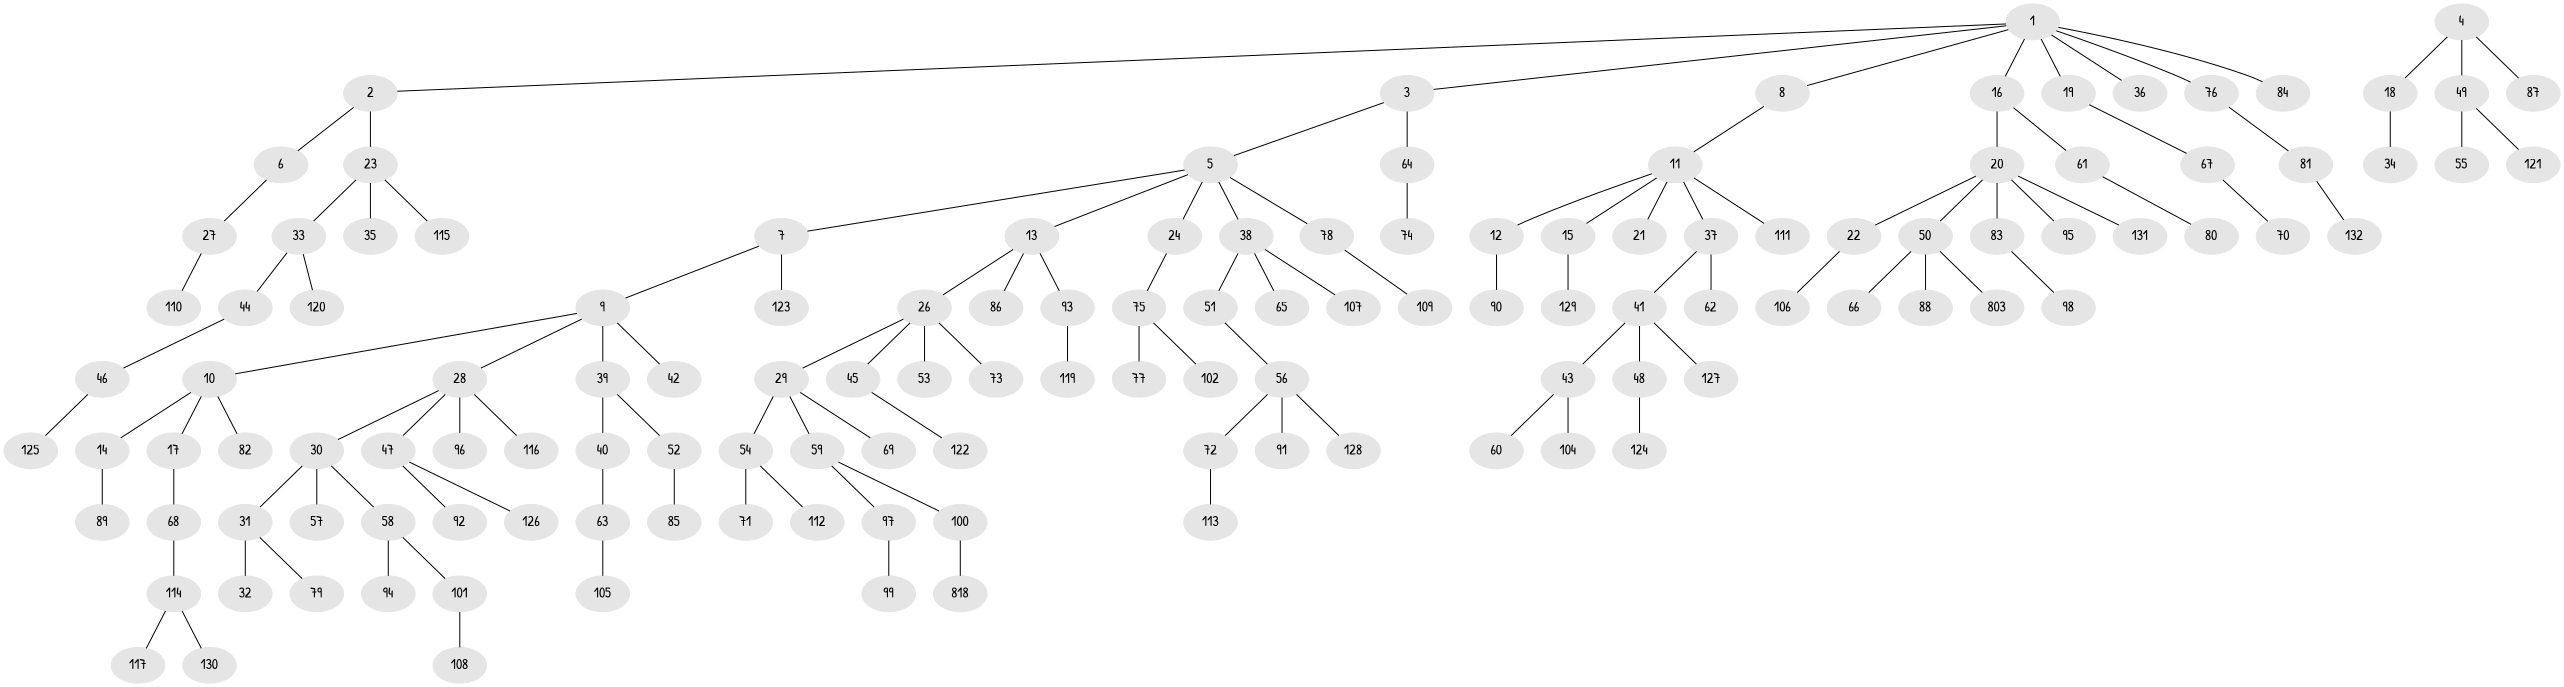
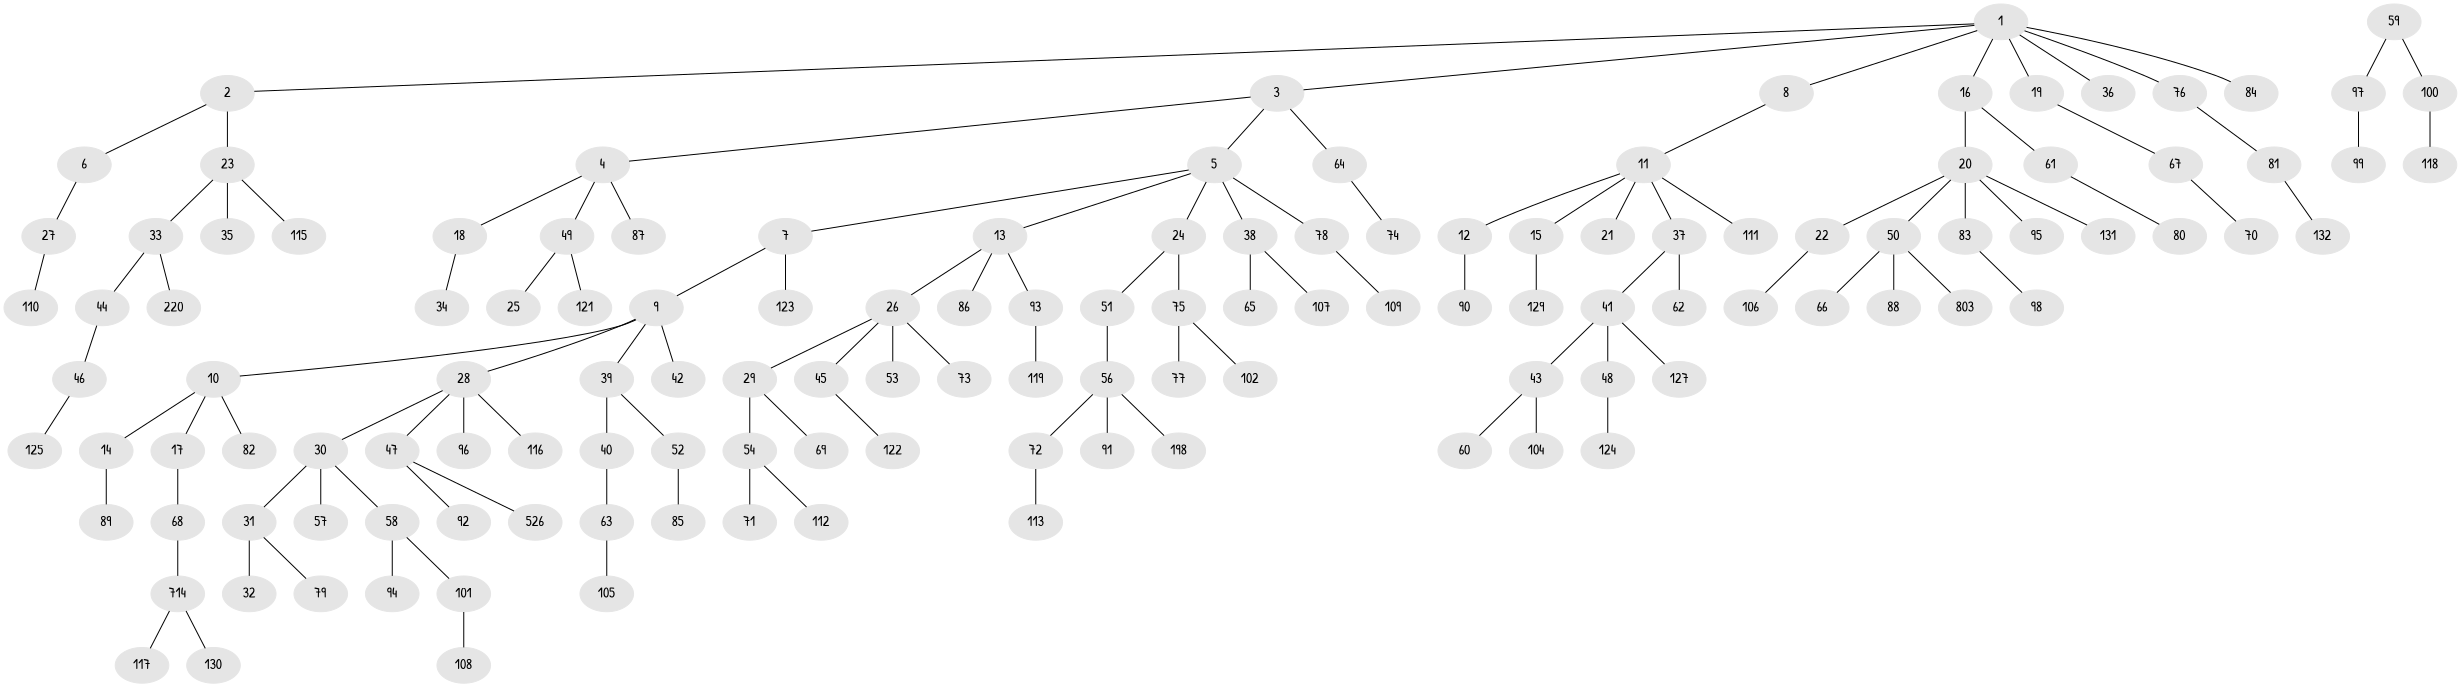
none -> (940, 129)
(2462, 165) -> (513, 308)
(1228, 272) -> (1143, 272)
(317, 308) -> (174, 308)
(799, 415) -> none
(1354, 451) -> (1179, 451)
(531, 522) -> (535, 522)
(174, 594) -> (178, 594)
(960, 594) -> (2430, 165)
